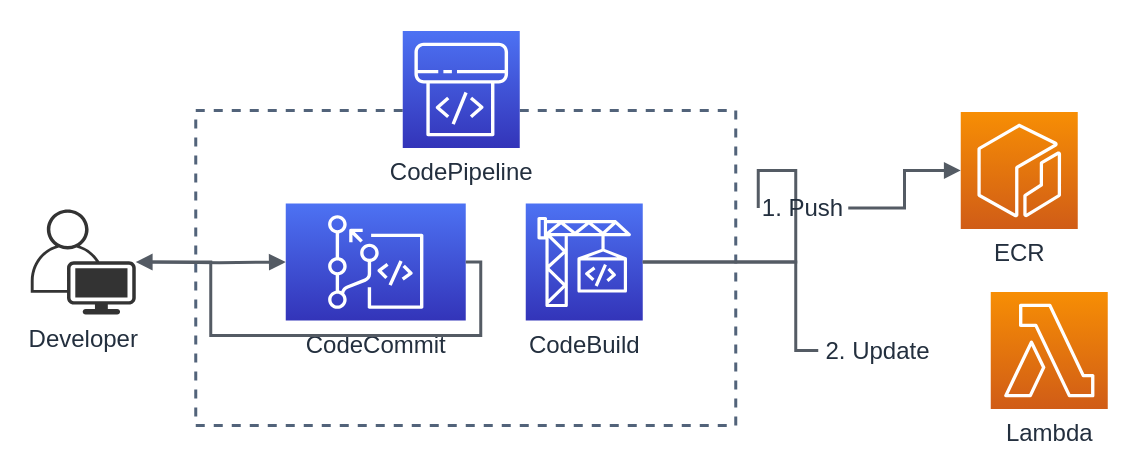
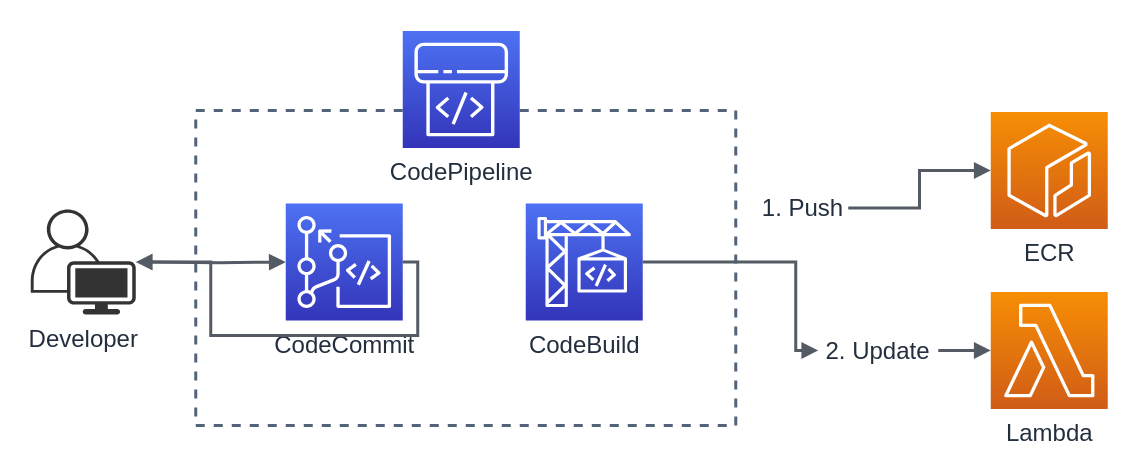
(1019, 170) -> (1049, 170)
(796, 178) -> none
(376, 262) -> (344, 262)
(808, 350) -> (801, 350)
none -> (956, 350)
